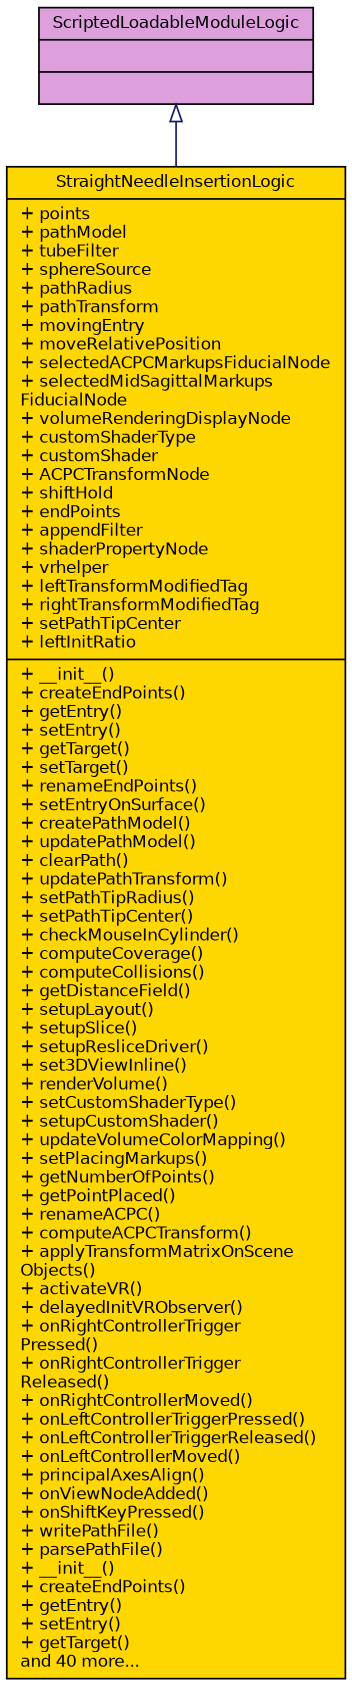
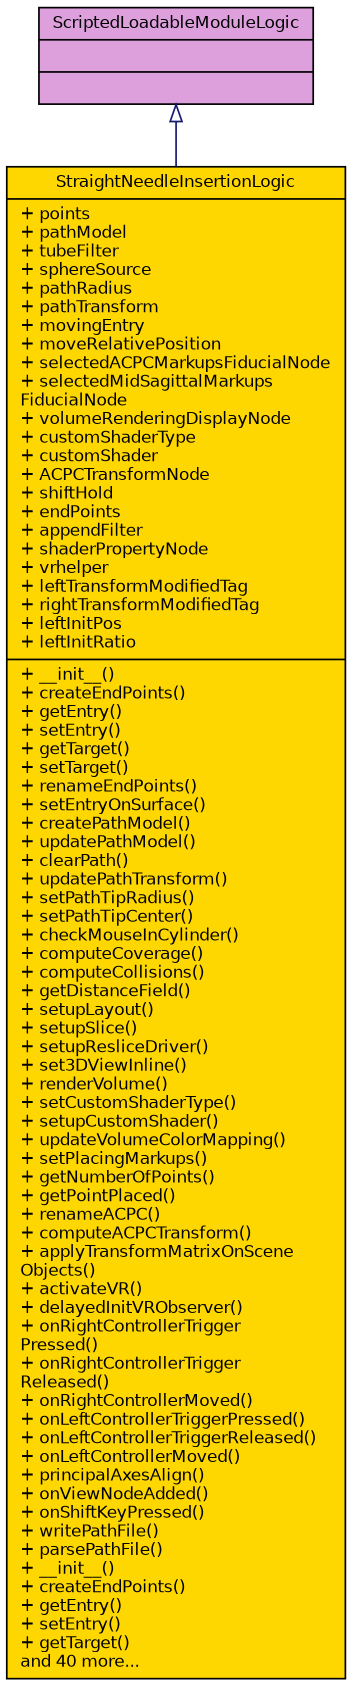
(101, 624) -> (72, 624)
